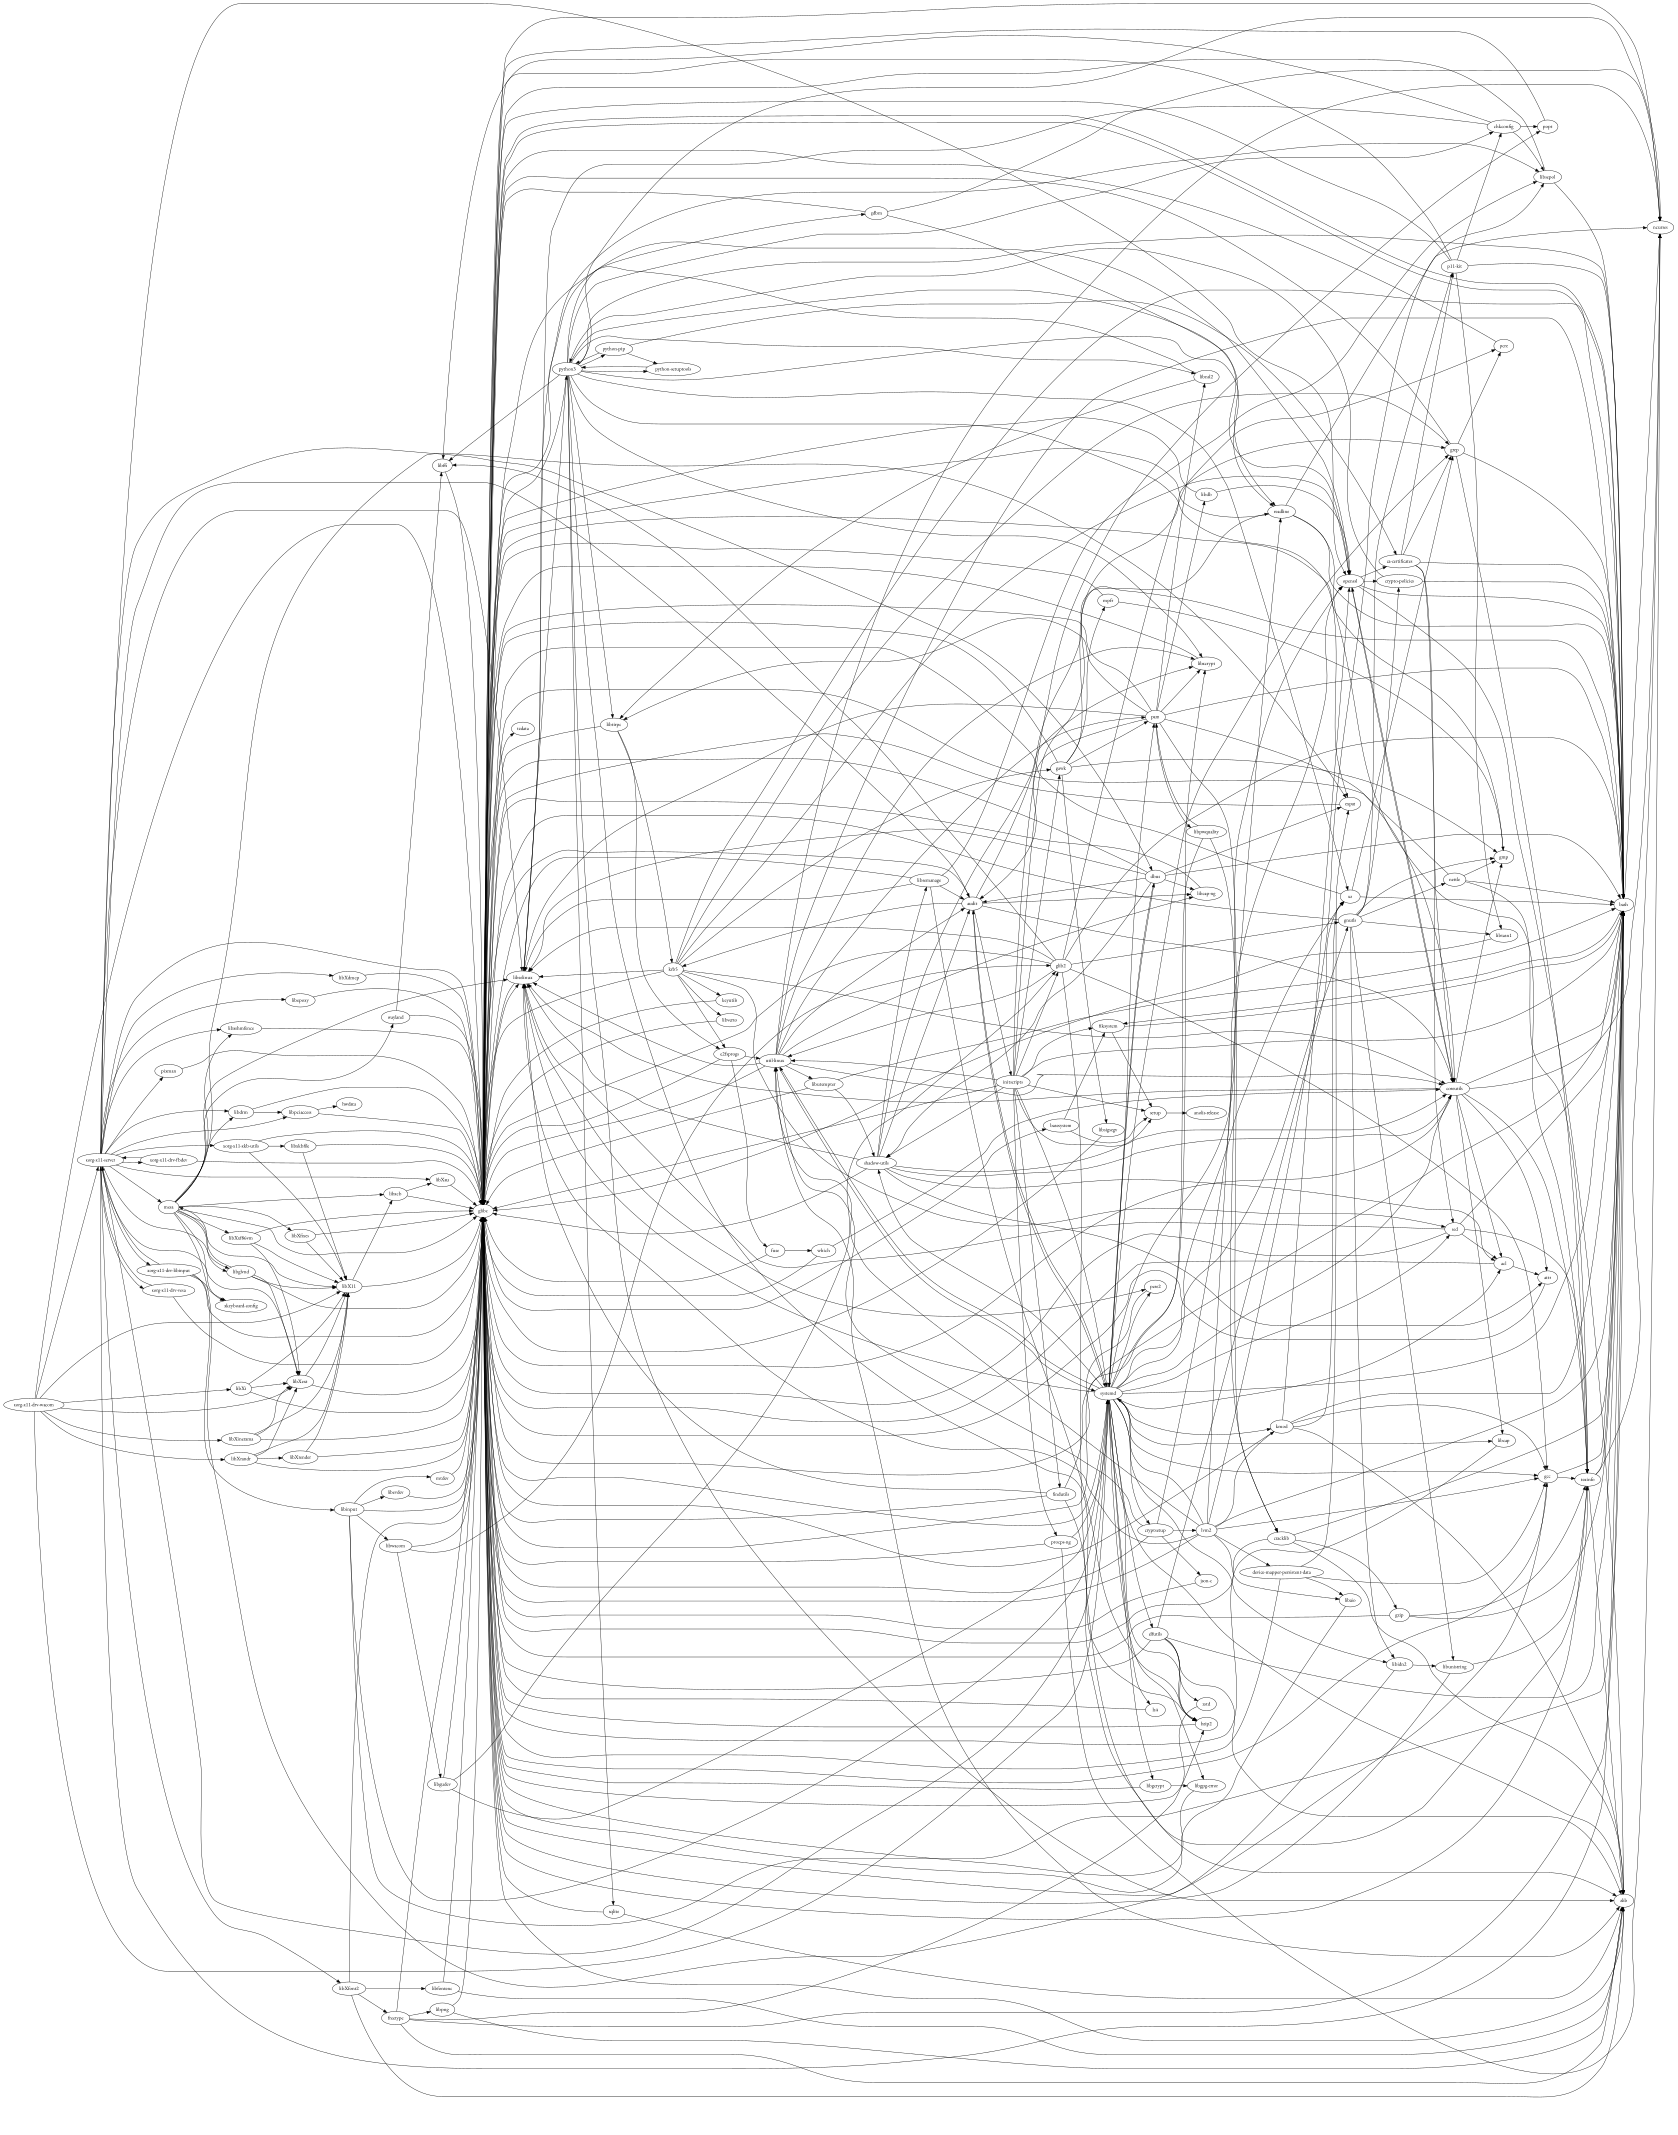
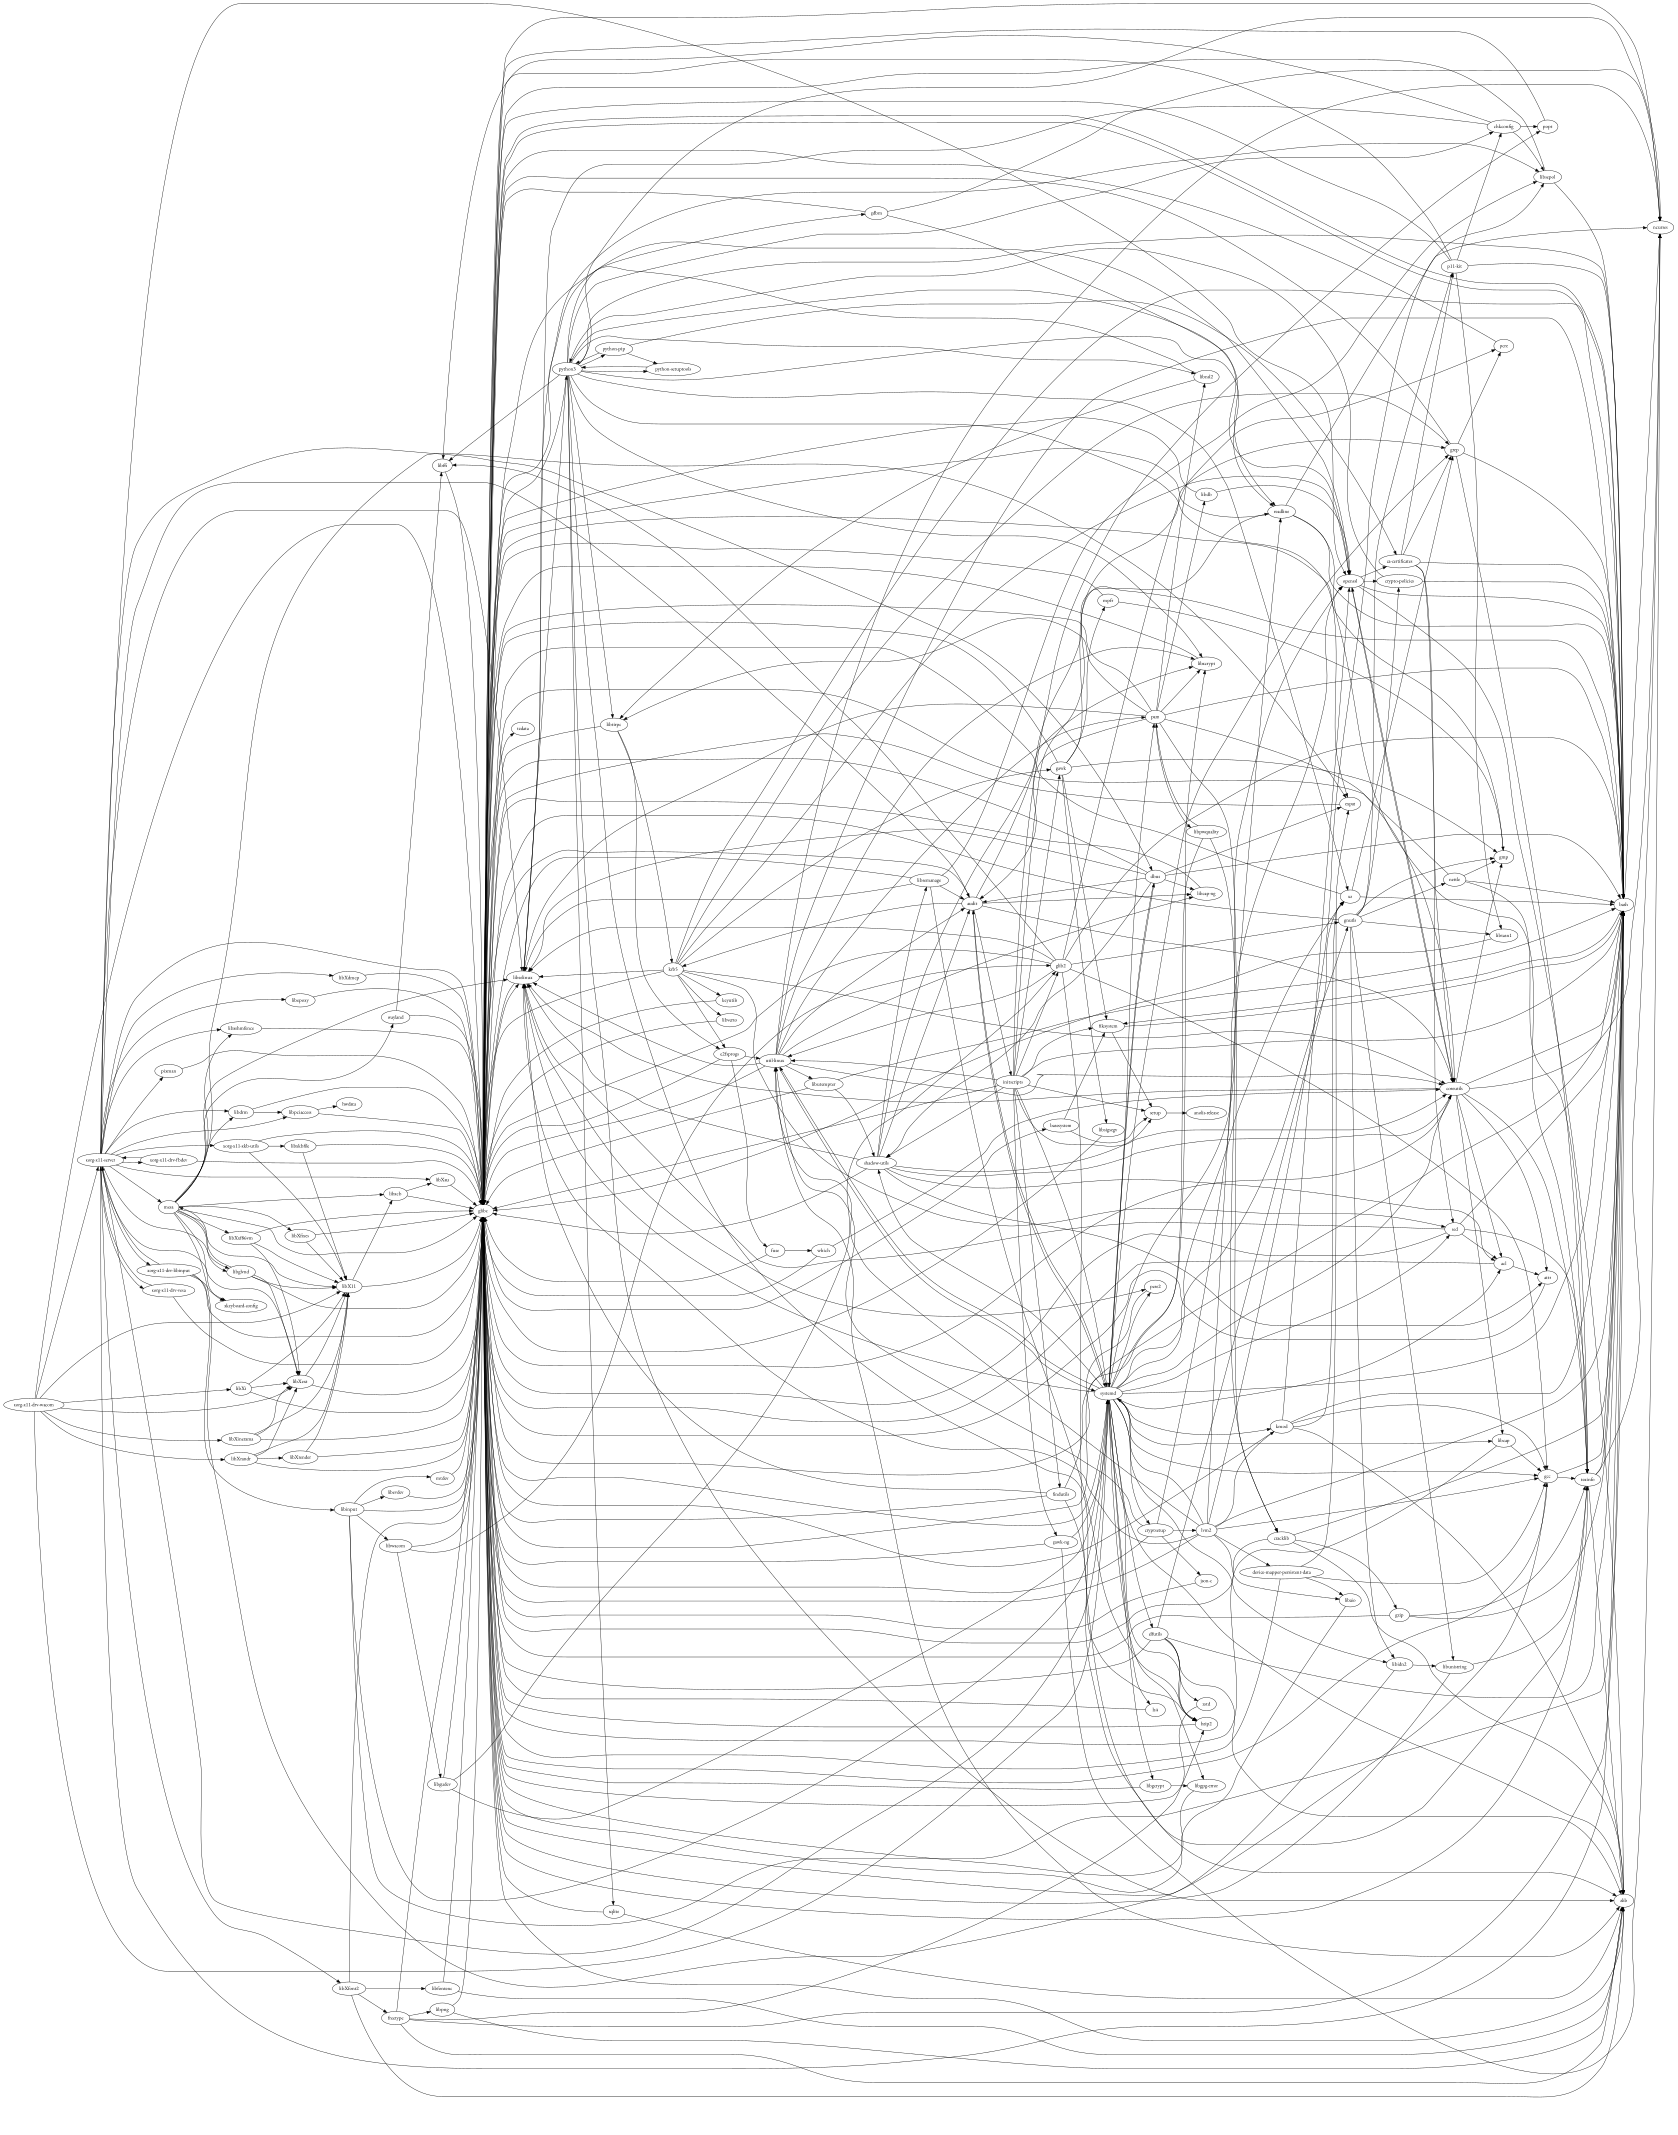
(1107, 744) -> (1084, 895)
none -> (1525, 1457)
(1061, 1542) -> (1061, 1542)
